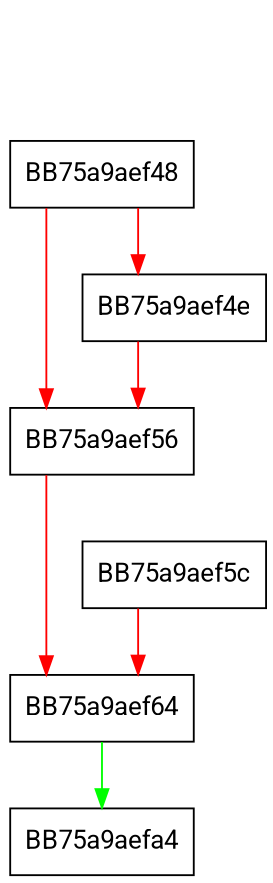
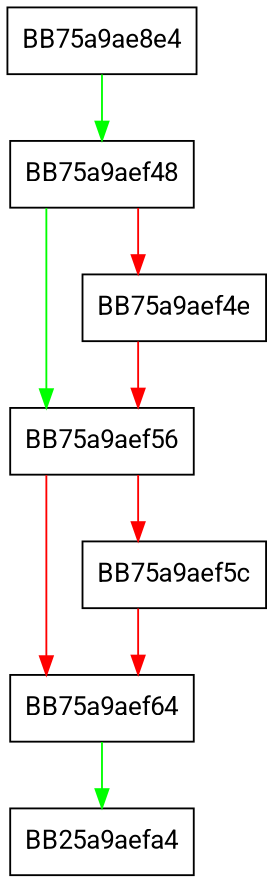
none -> (102, 41)
(46, 299) -> (46, 299)
none -> (138, 499)
(102, 842) -> (102, 842)
